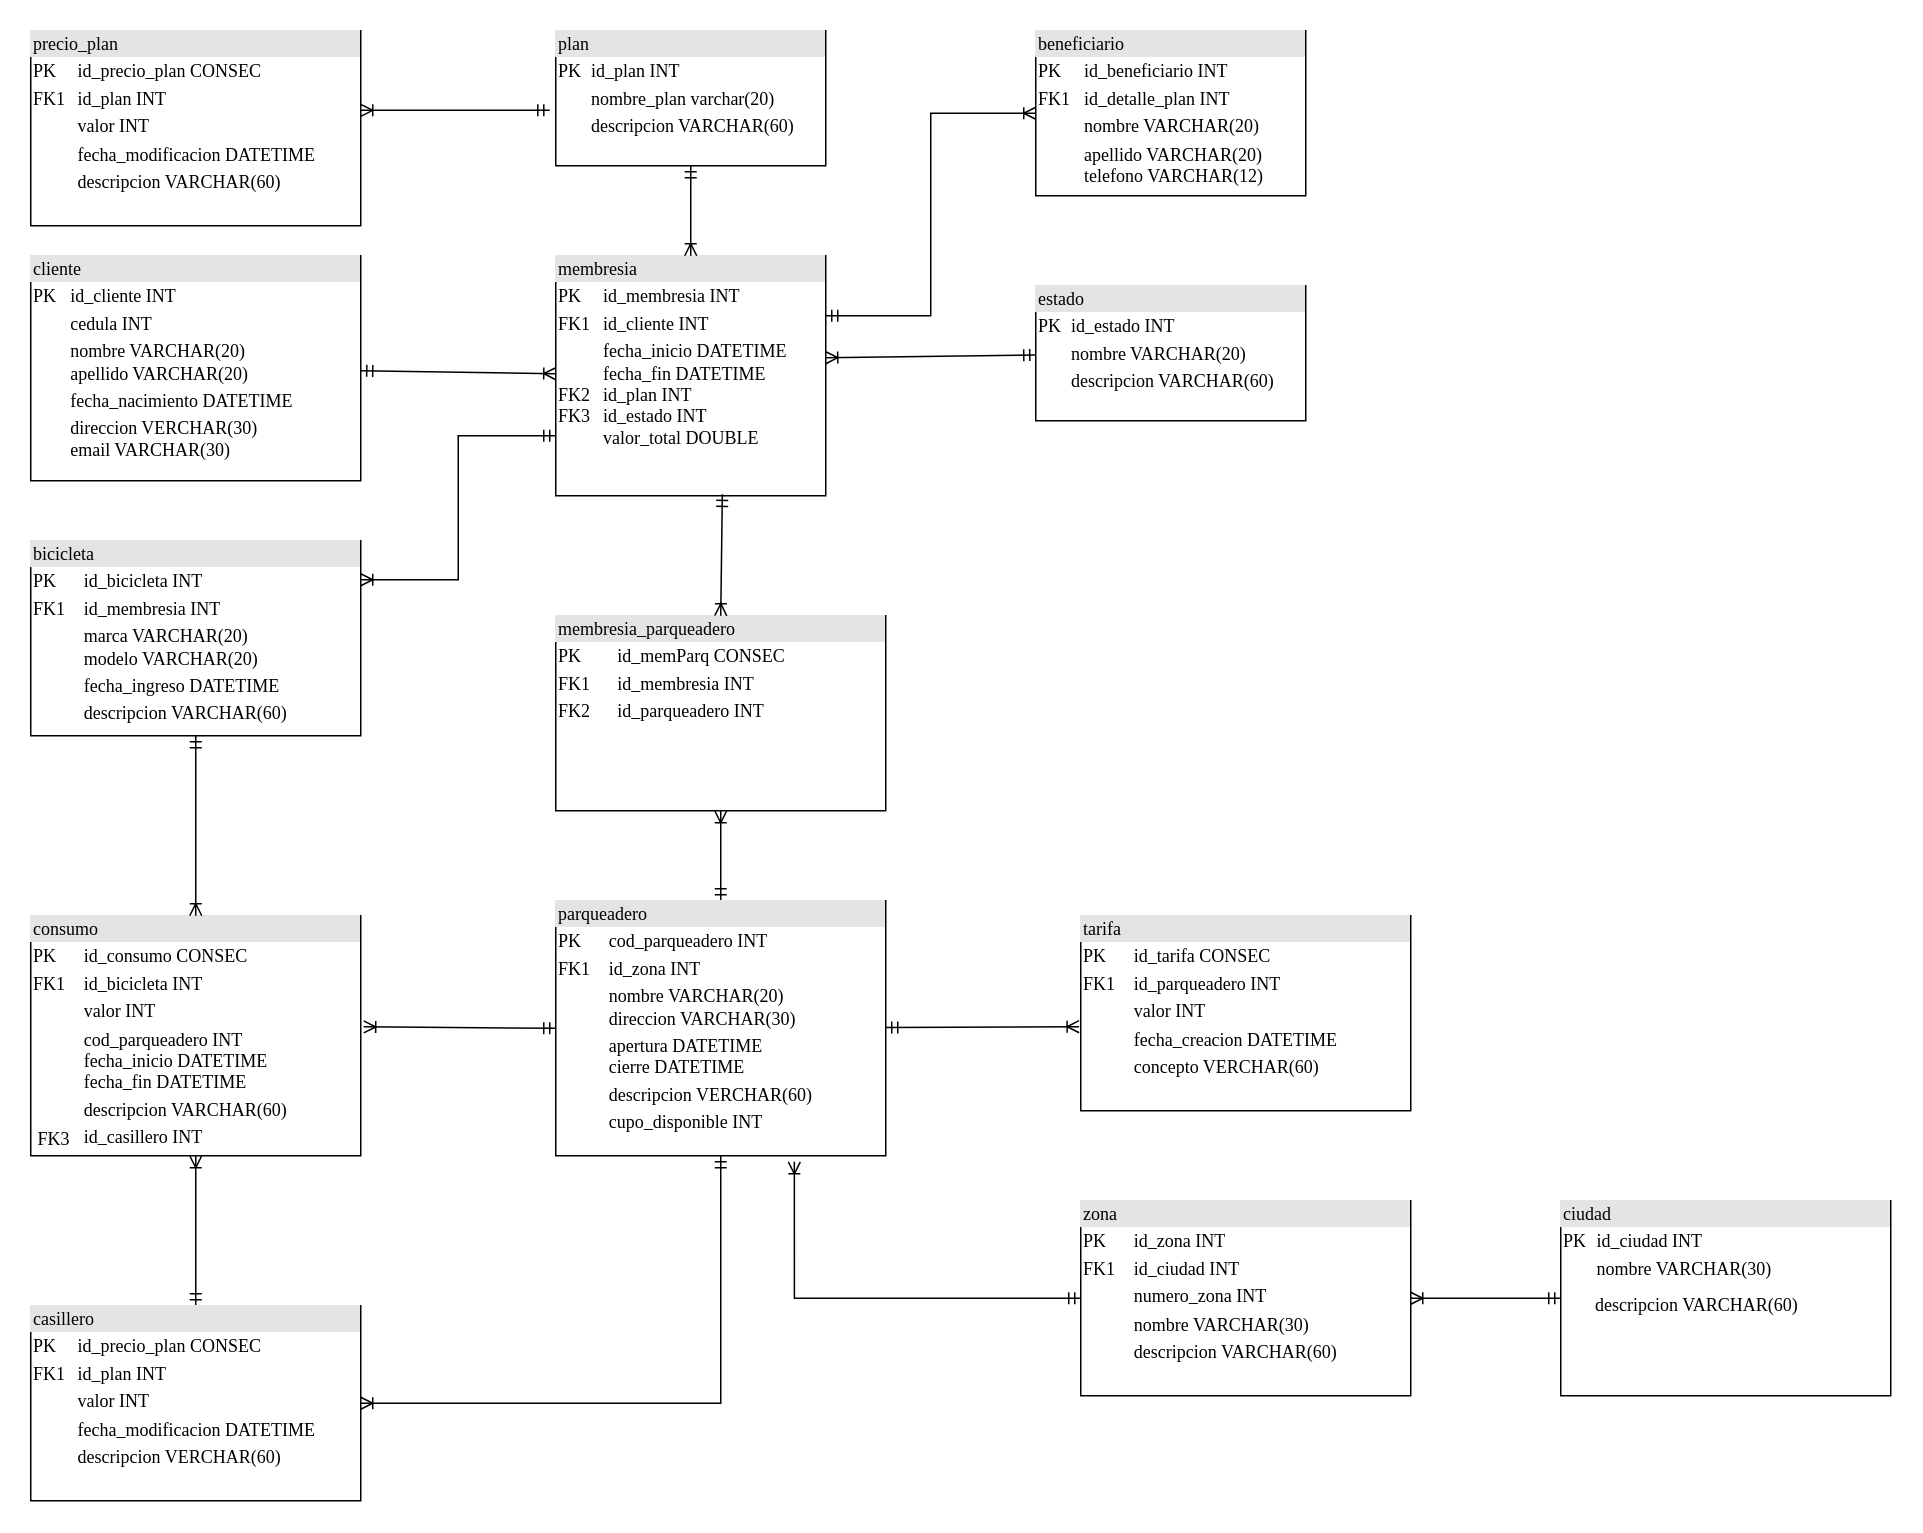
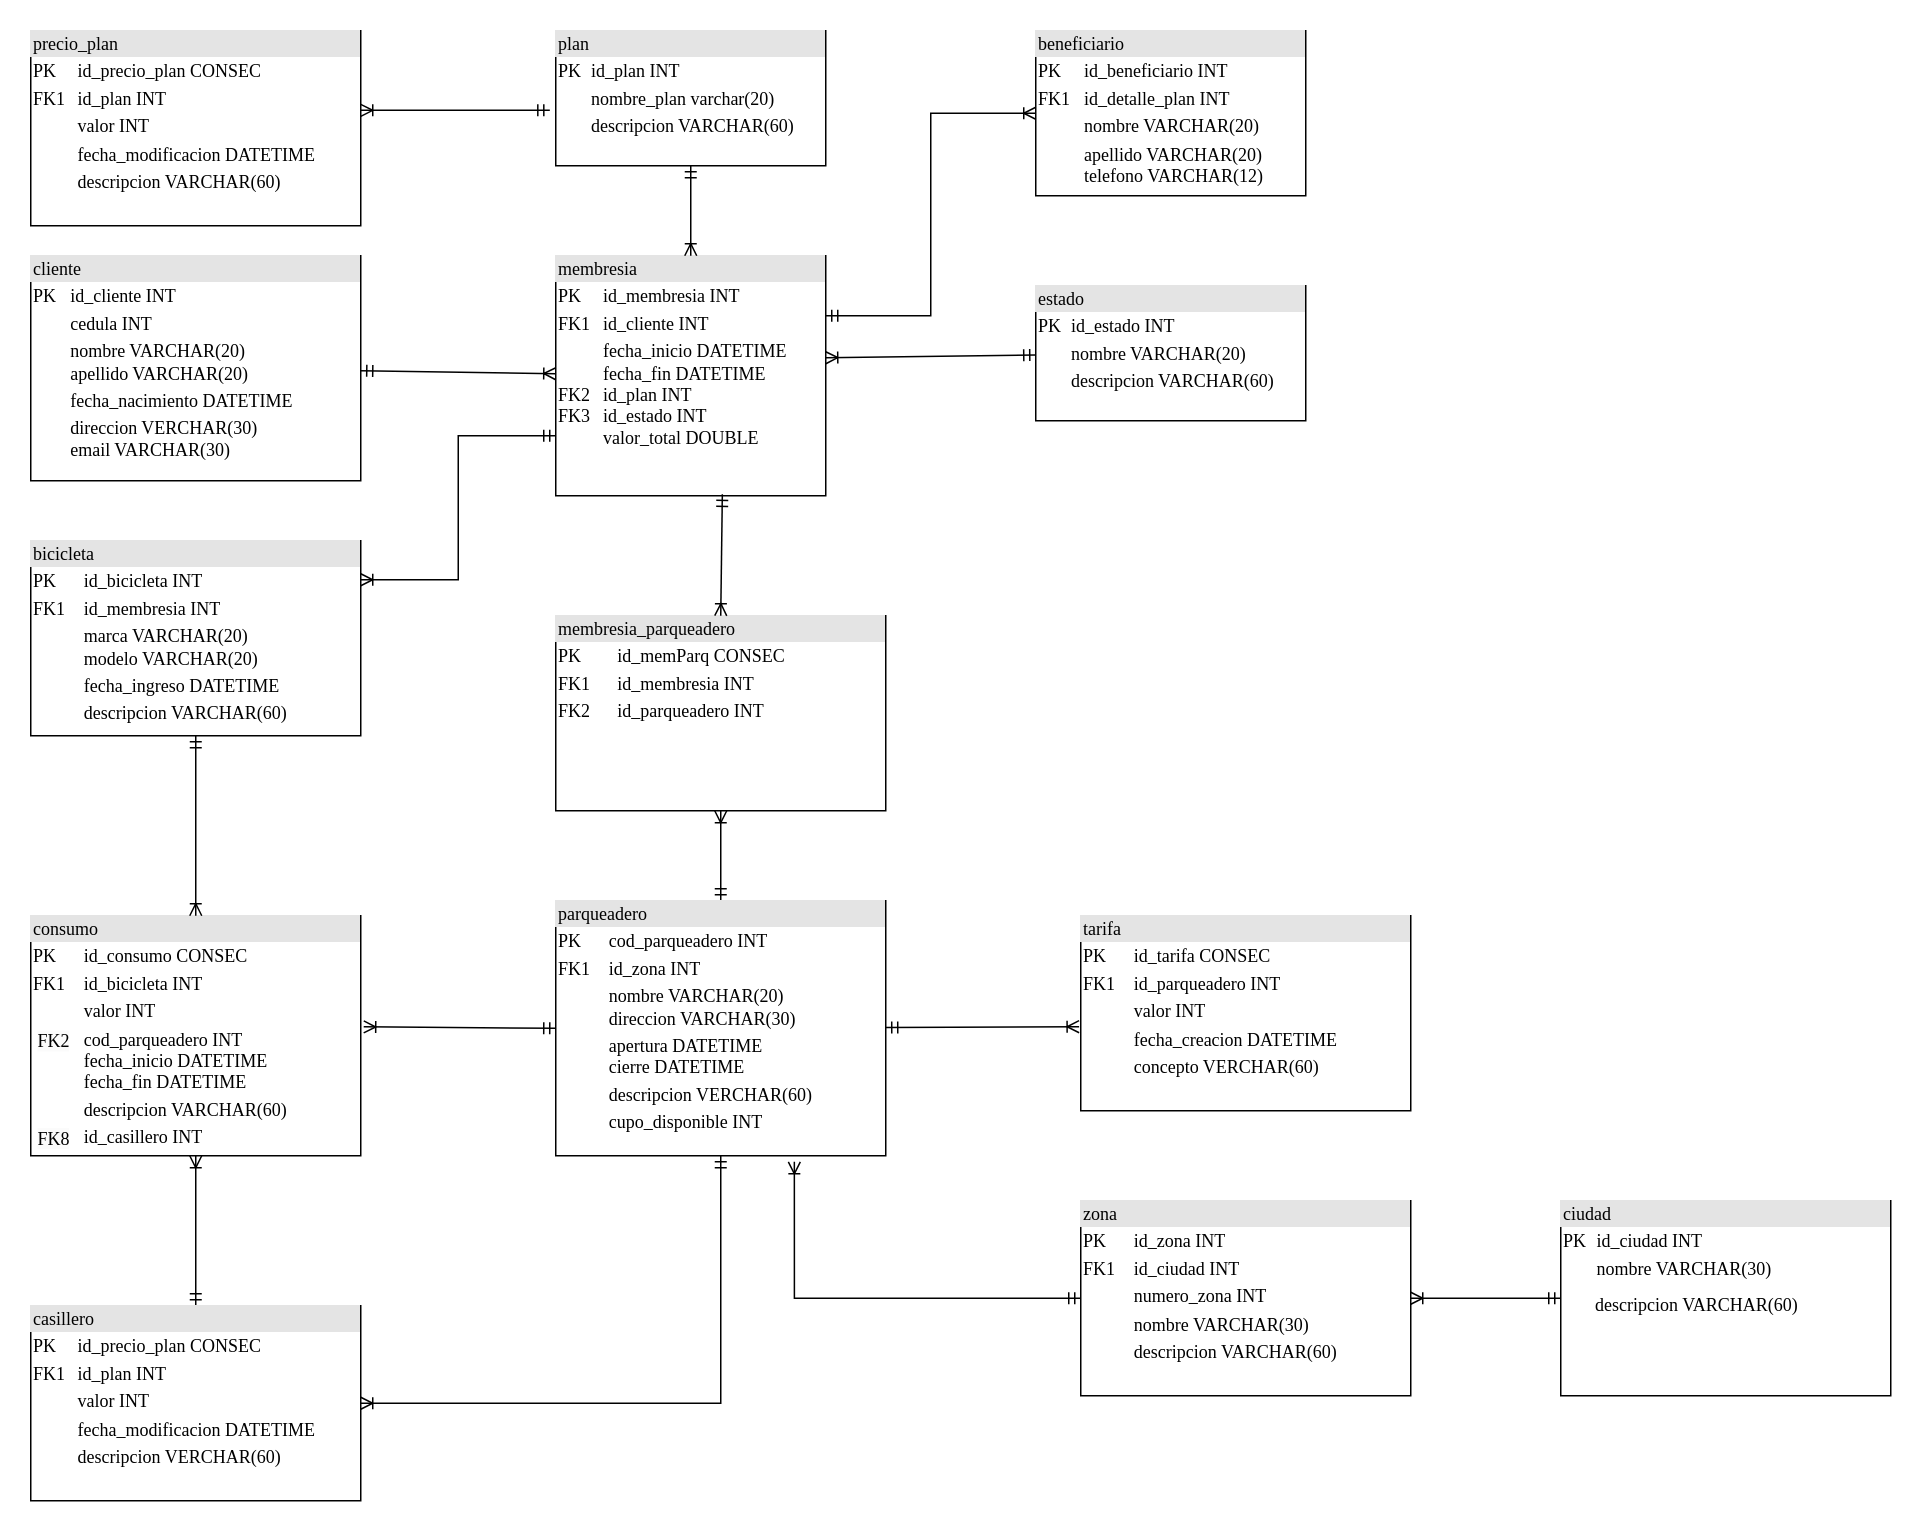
none -> (58, 1036)
(53, 1140) -> (53, 1140)
